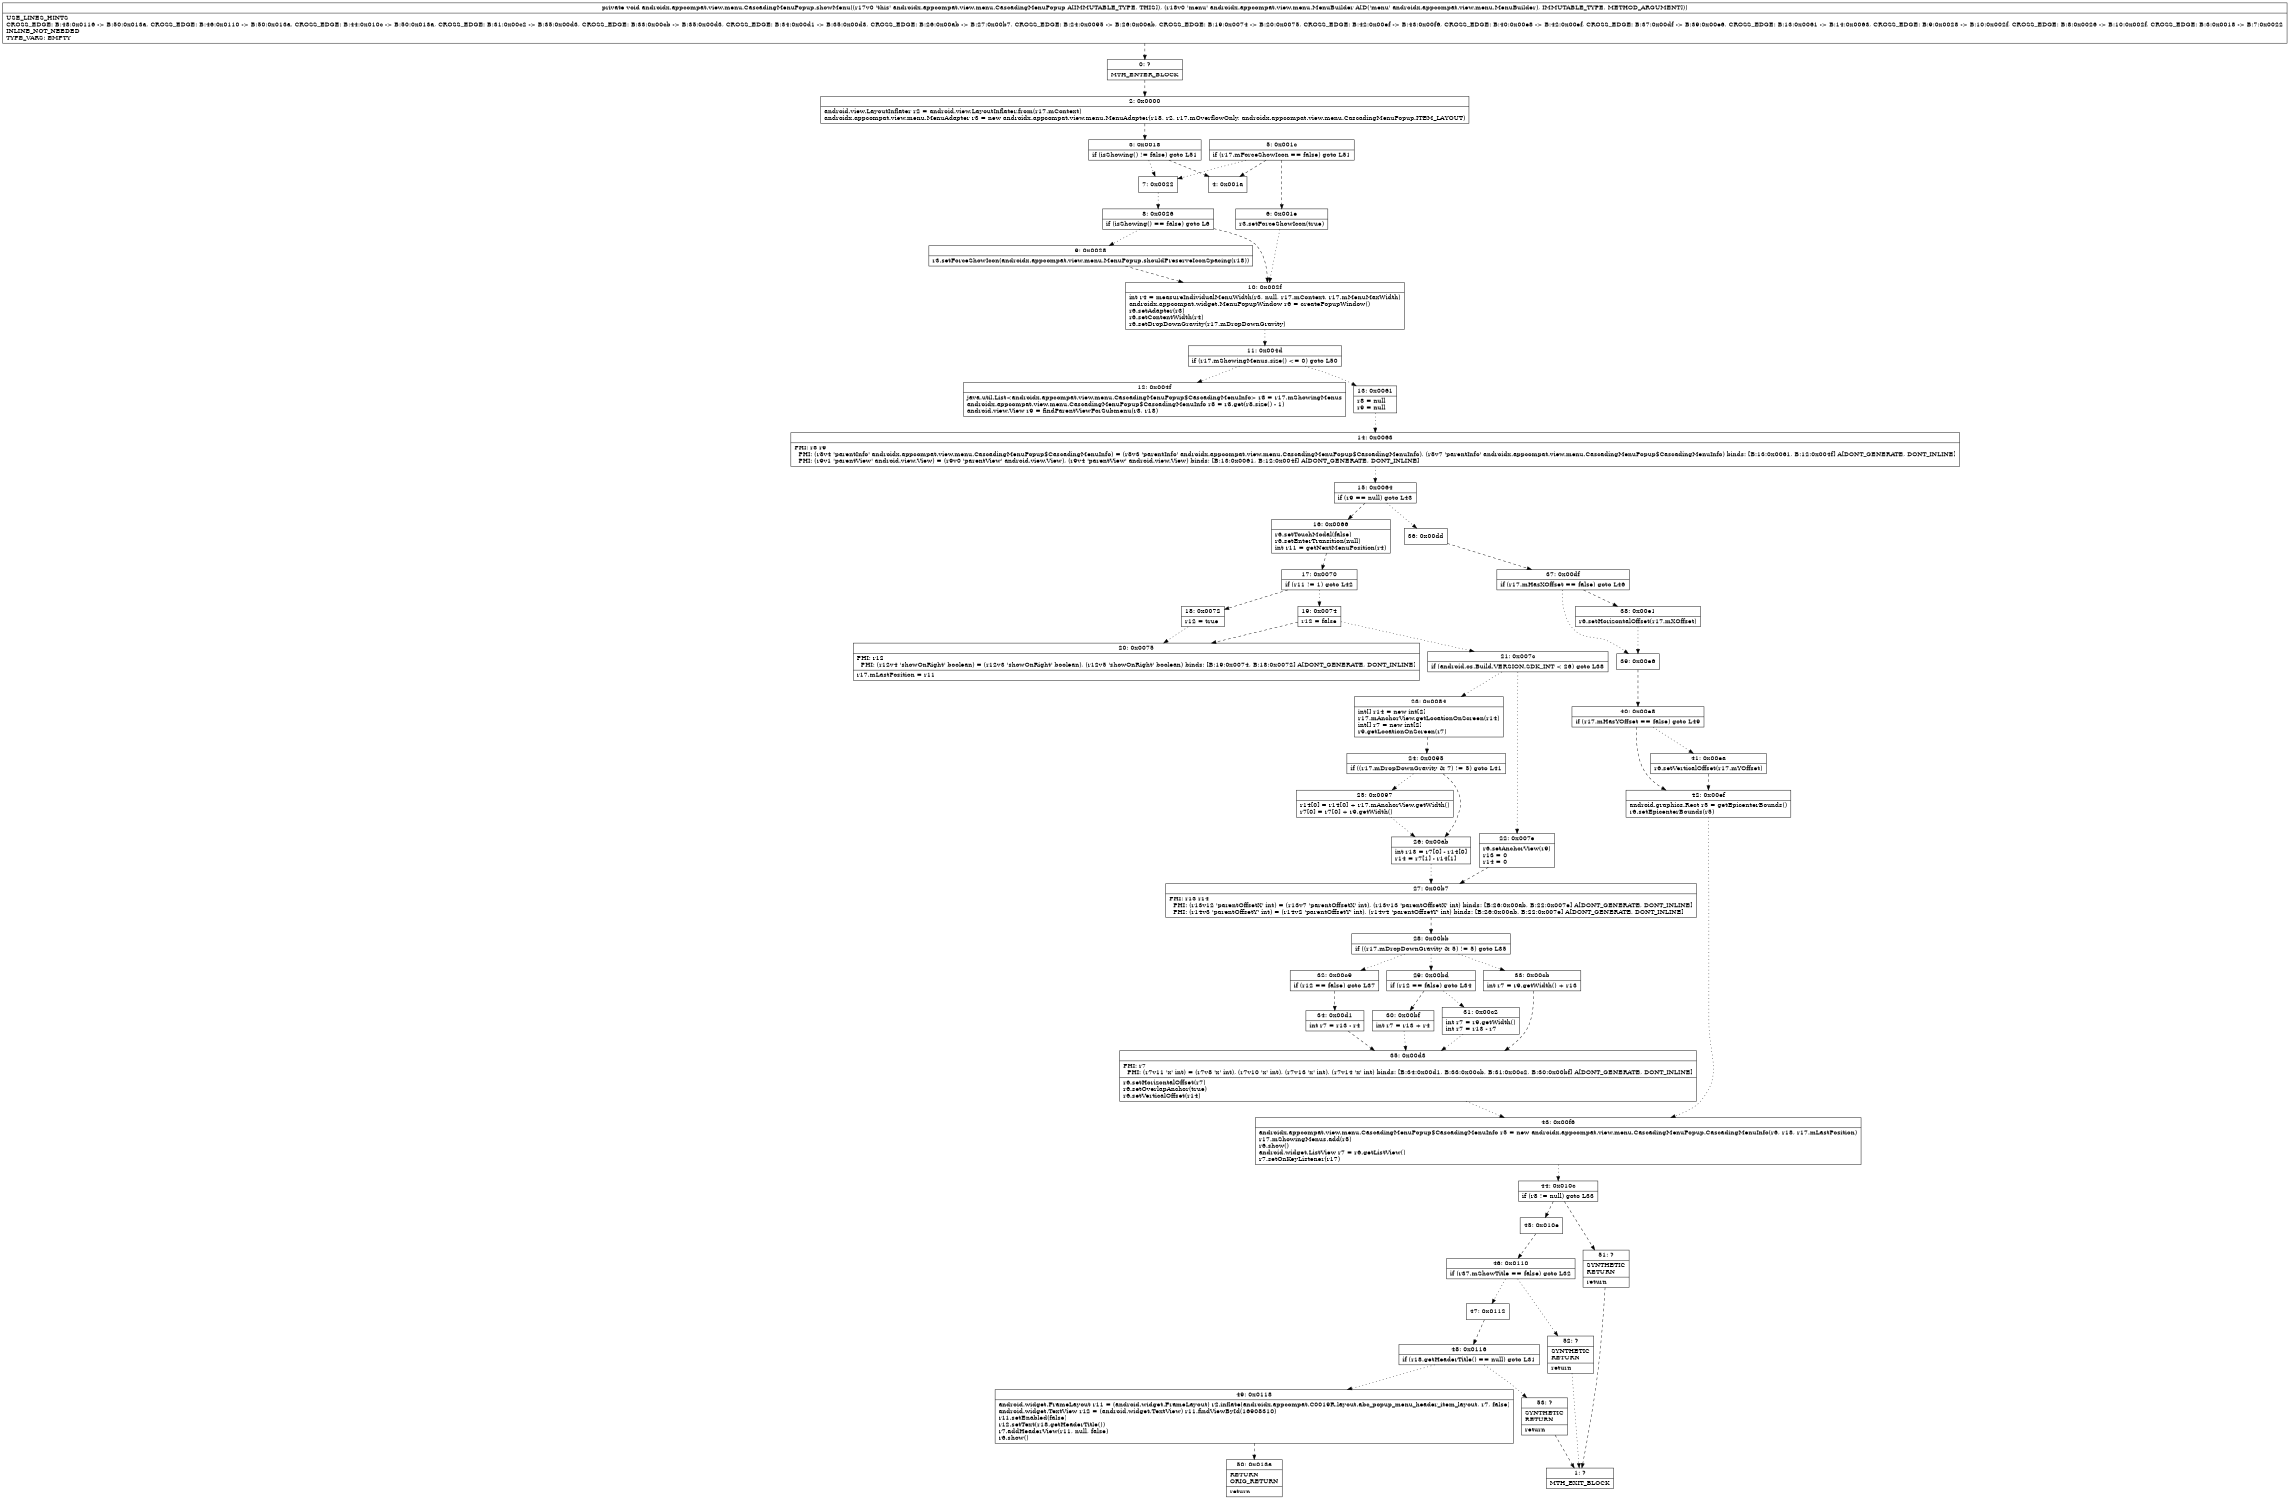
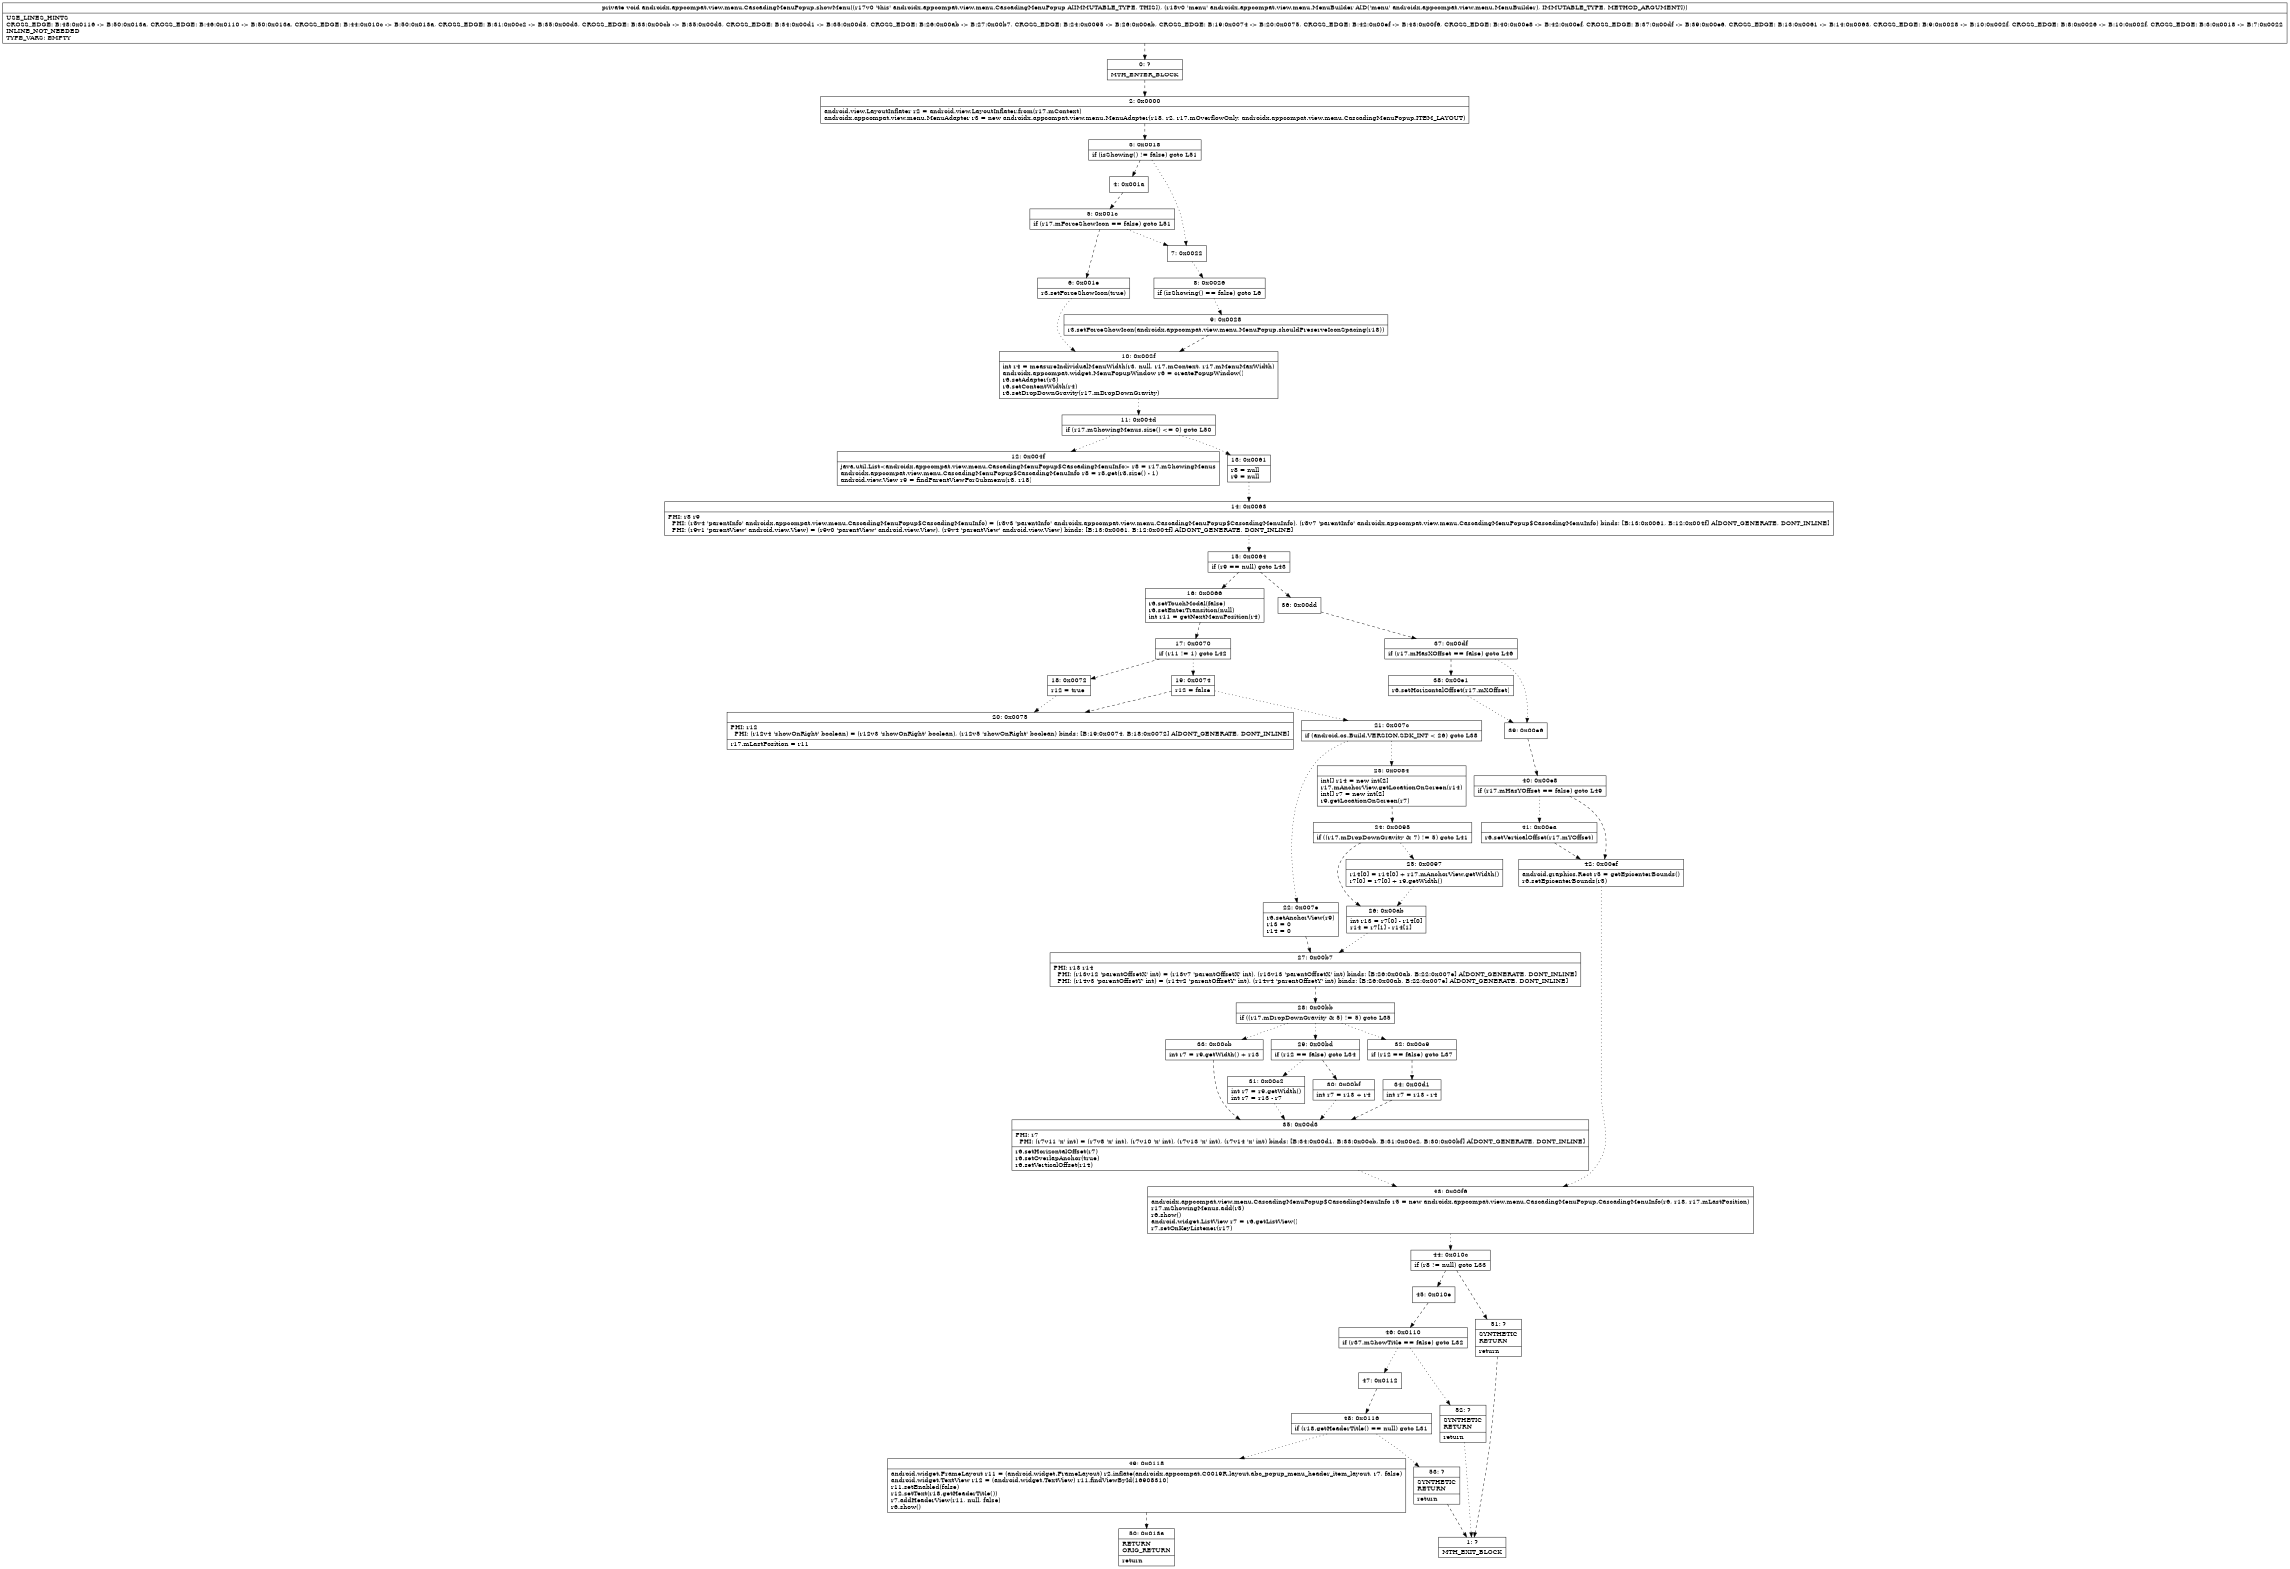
(1255, 167) -> (1118, 199)
(1252, 242) -> none
(1400, 514) -> (1274, 583)
